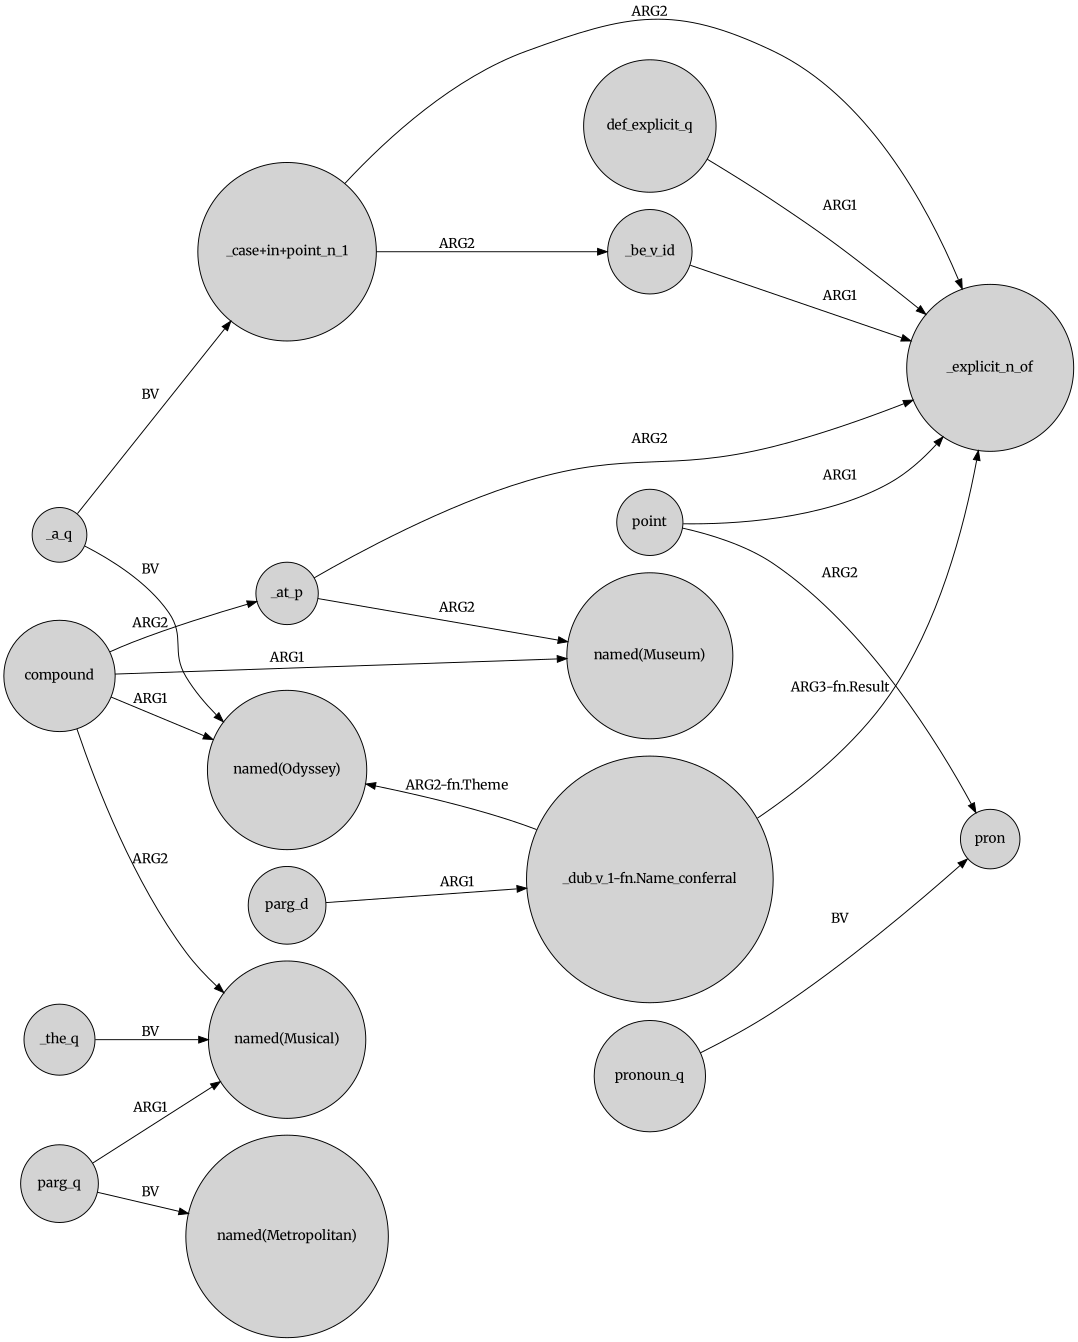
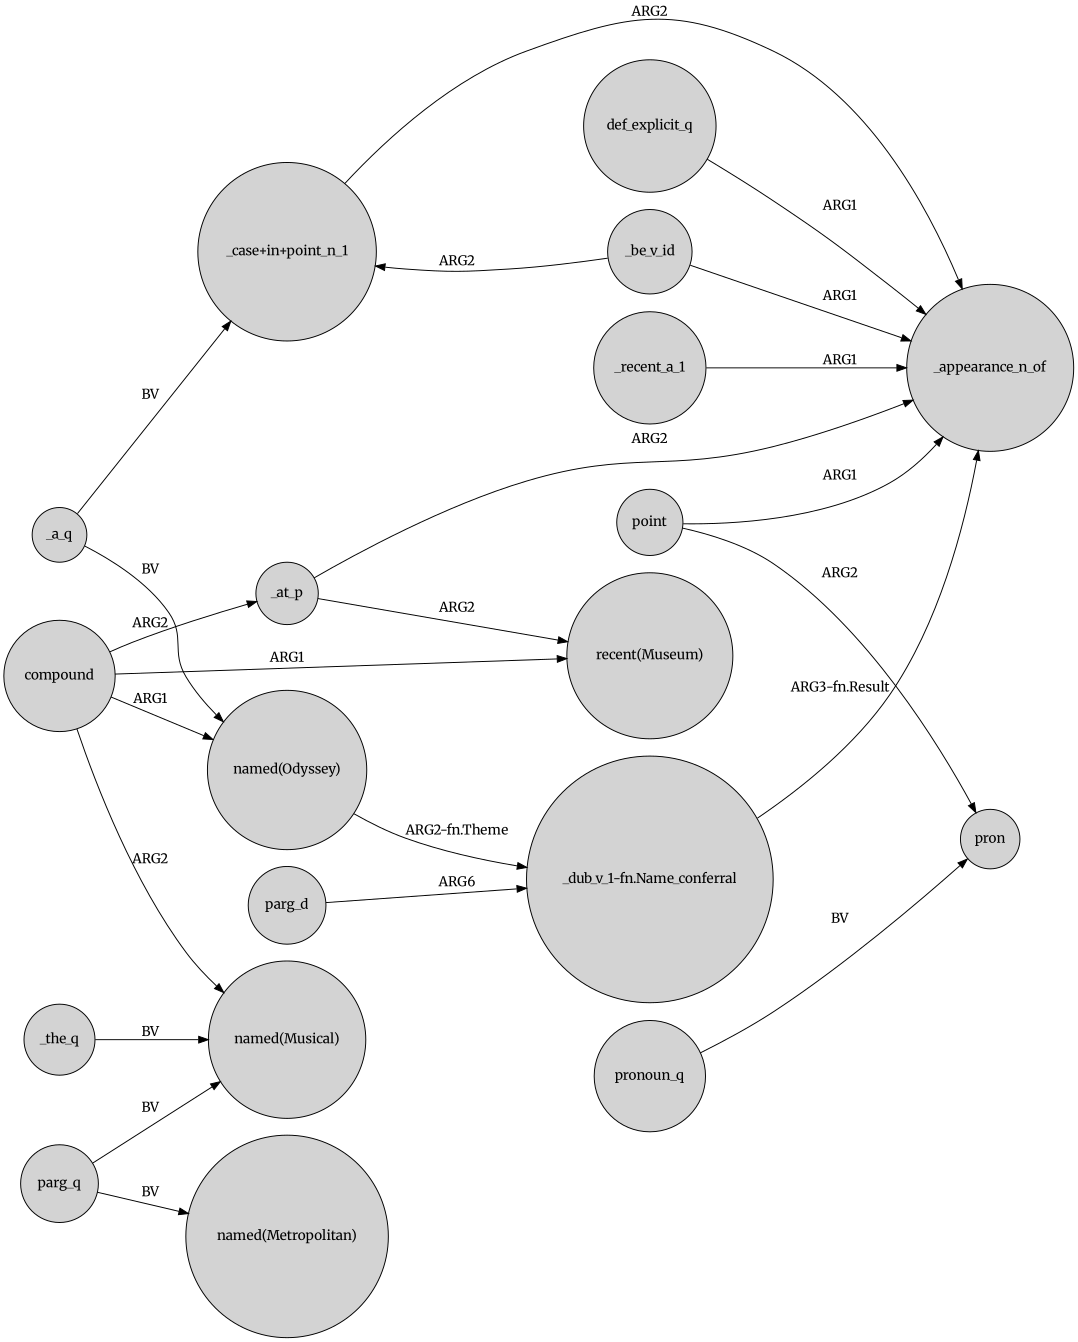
(487, 252) -> (497, 270)
none -> (650, 368)
(990, 368) -> (990, 368)
(650, 656) -> (650, 656)
(457, 805) -> (433, 847)
(457, 883) -> (457, 883)
(151, 1108) -> (151, 1108)
